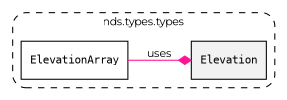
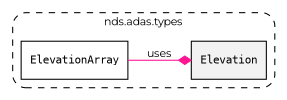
(144, 23) -> (144, 23)
